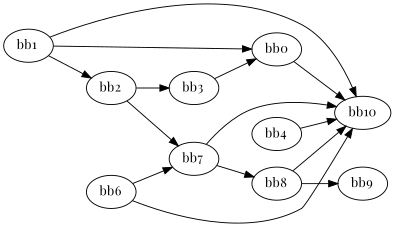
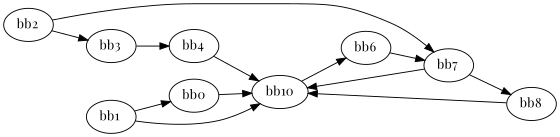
(66, 65) -> none
(231, 71) -> (148, 46)
(363, 184) -> none
(259, 222) -> (320, 72)
